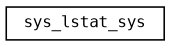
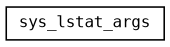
(85, 23) -> (85, 23)
